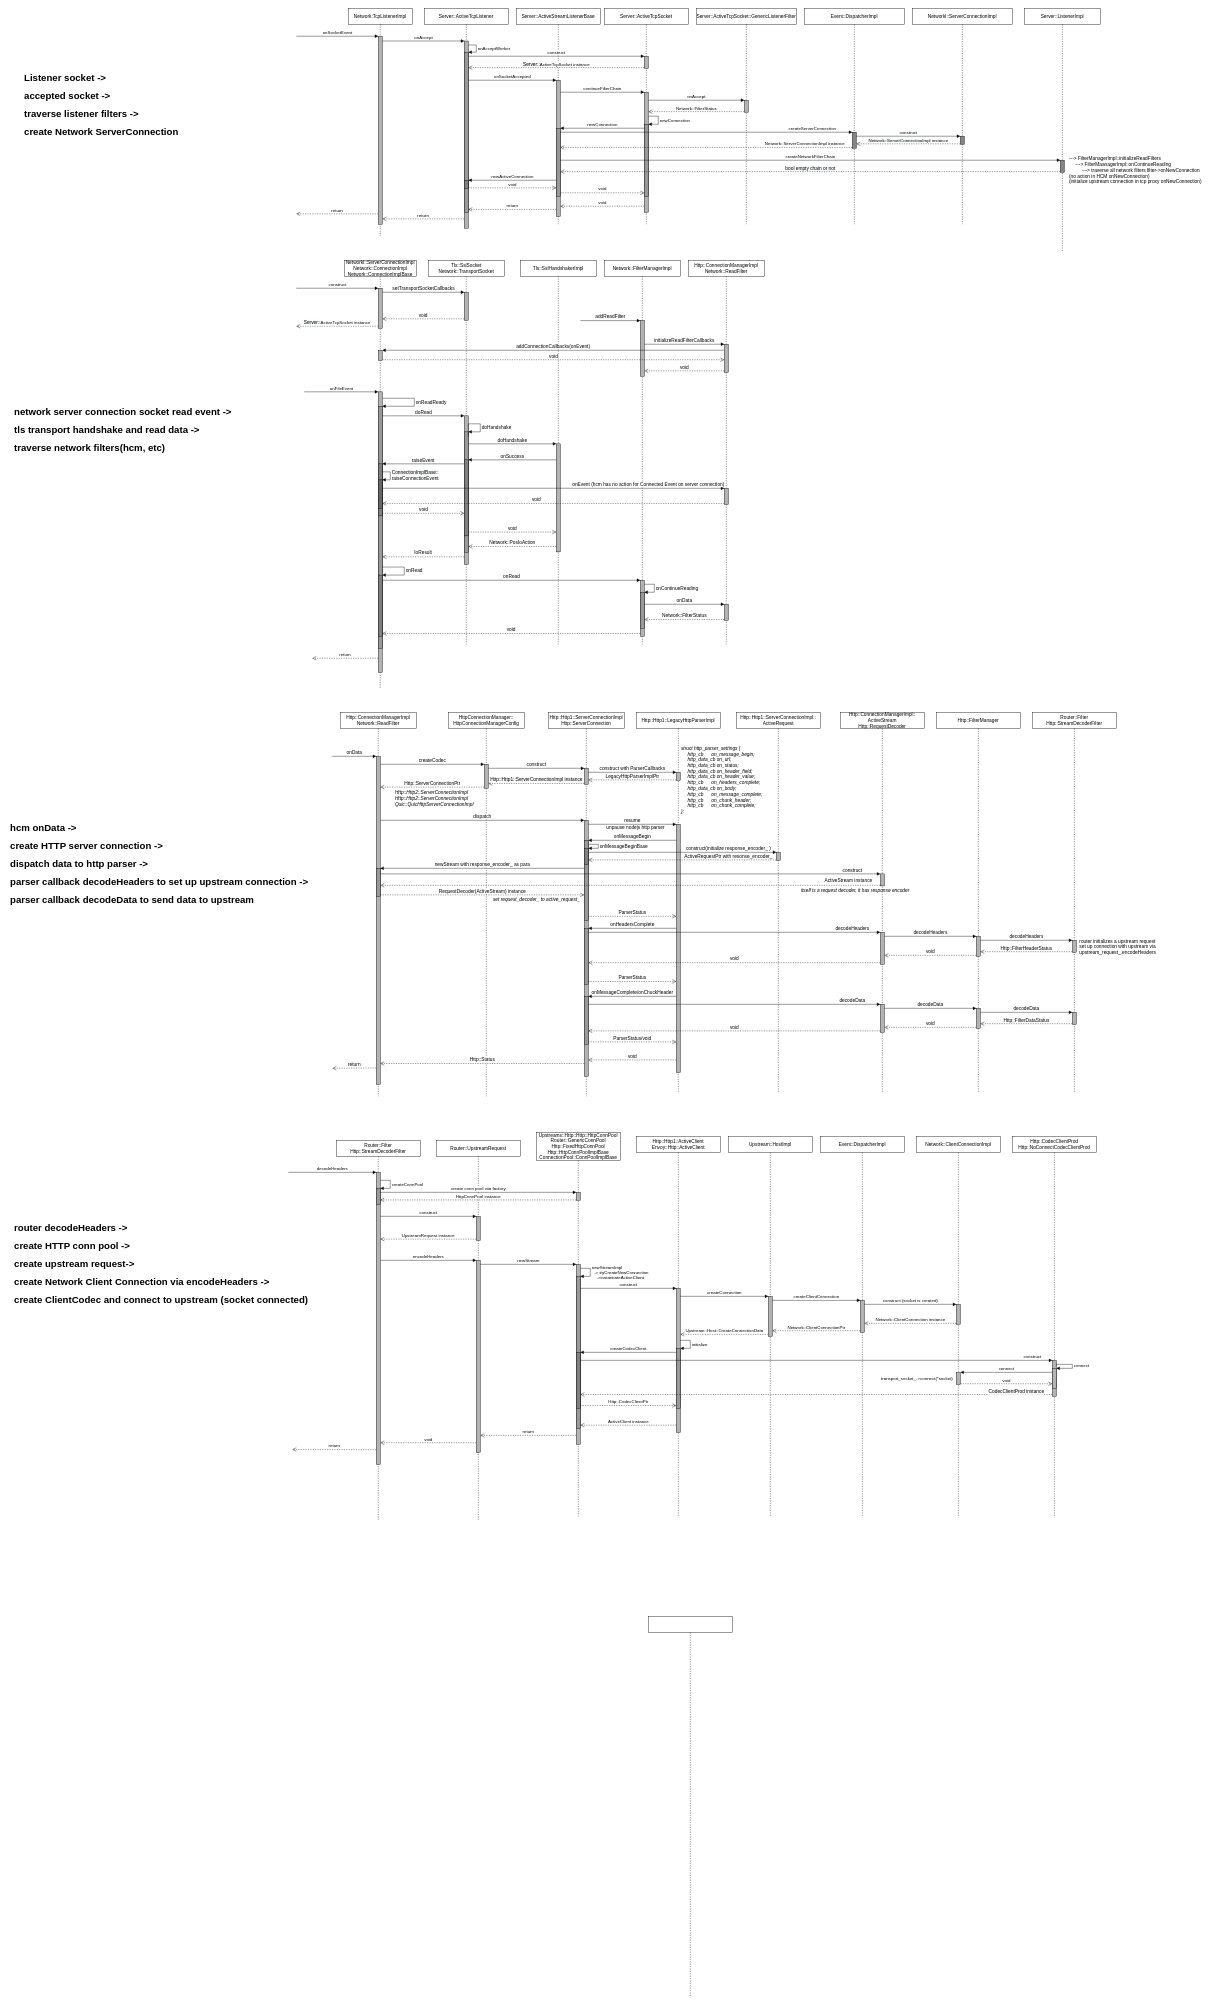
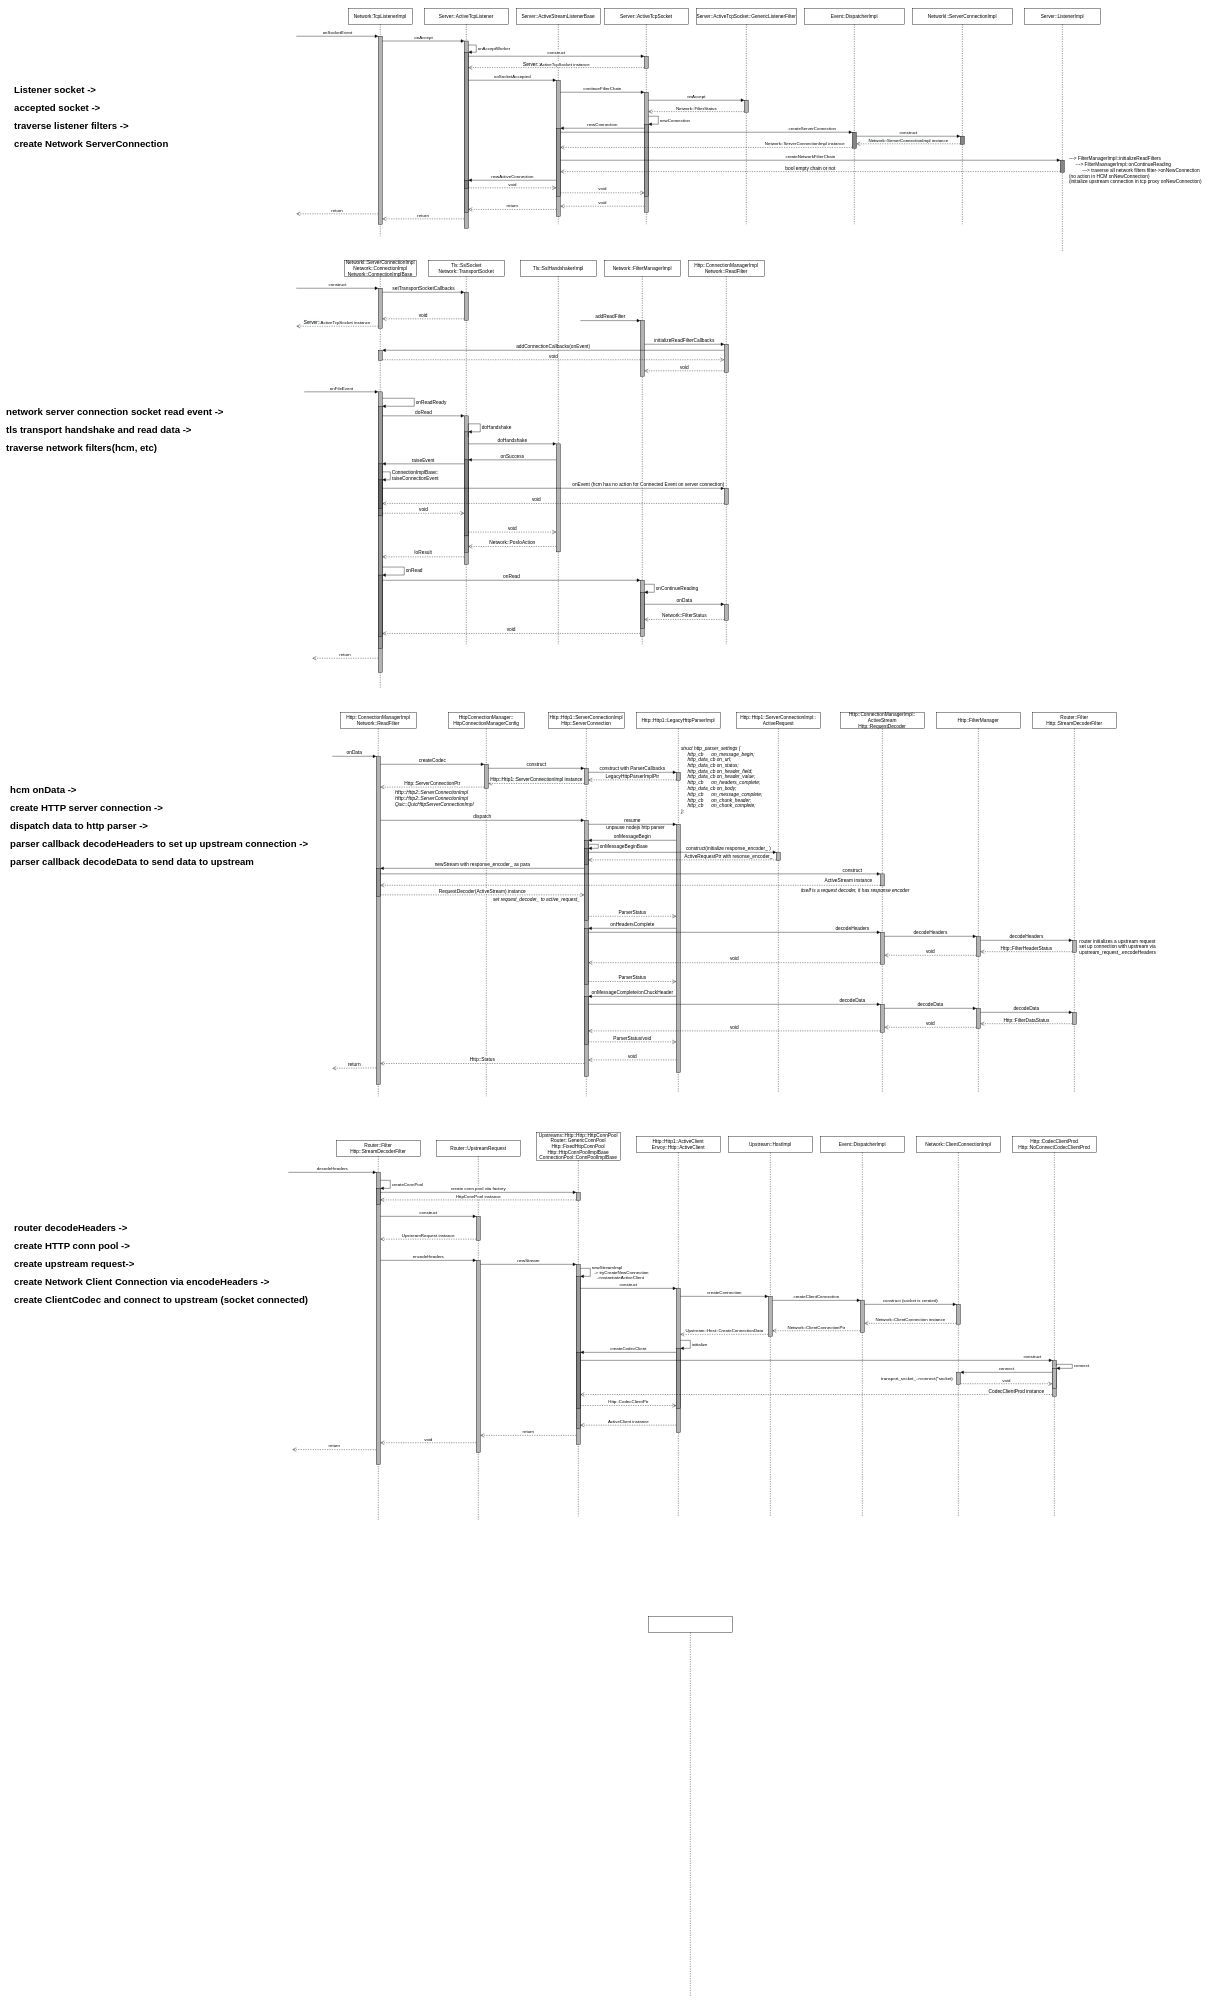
(116, 110) -> (106, 122)
(130, 444) -> (122, 444)
(168, 870) -> (168, 832)
